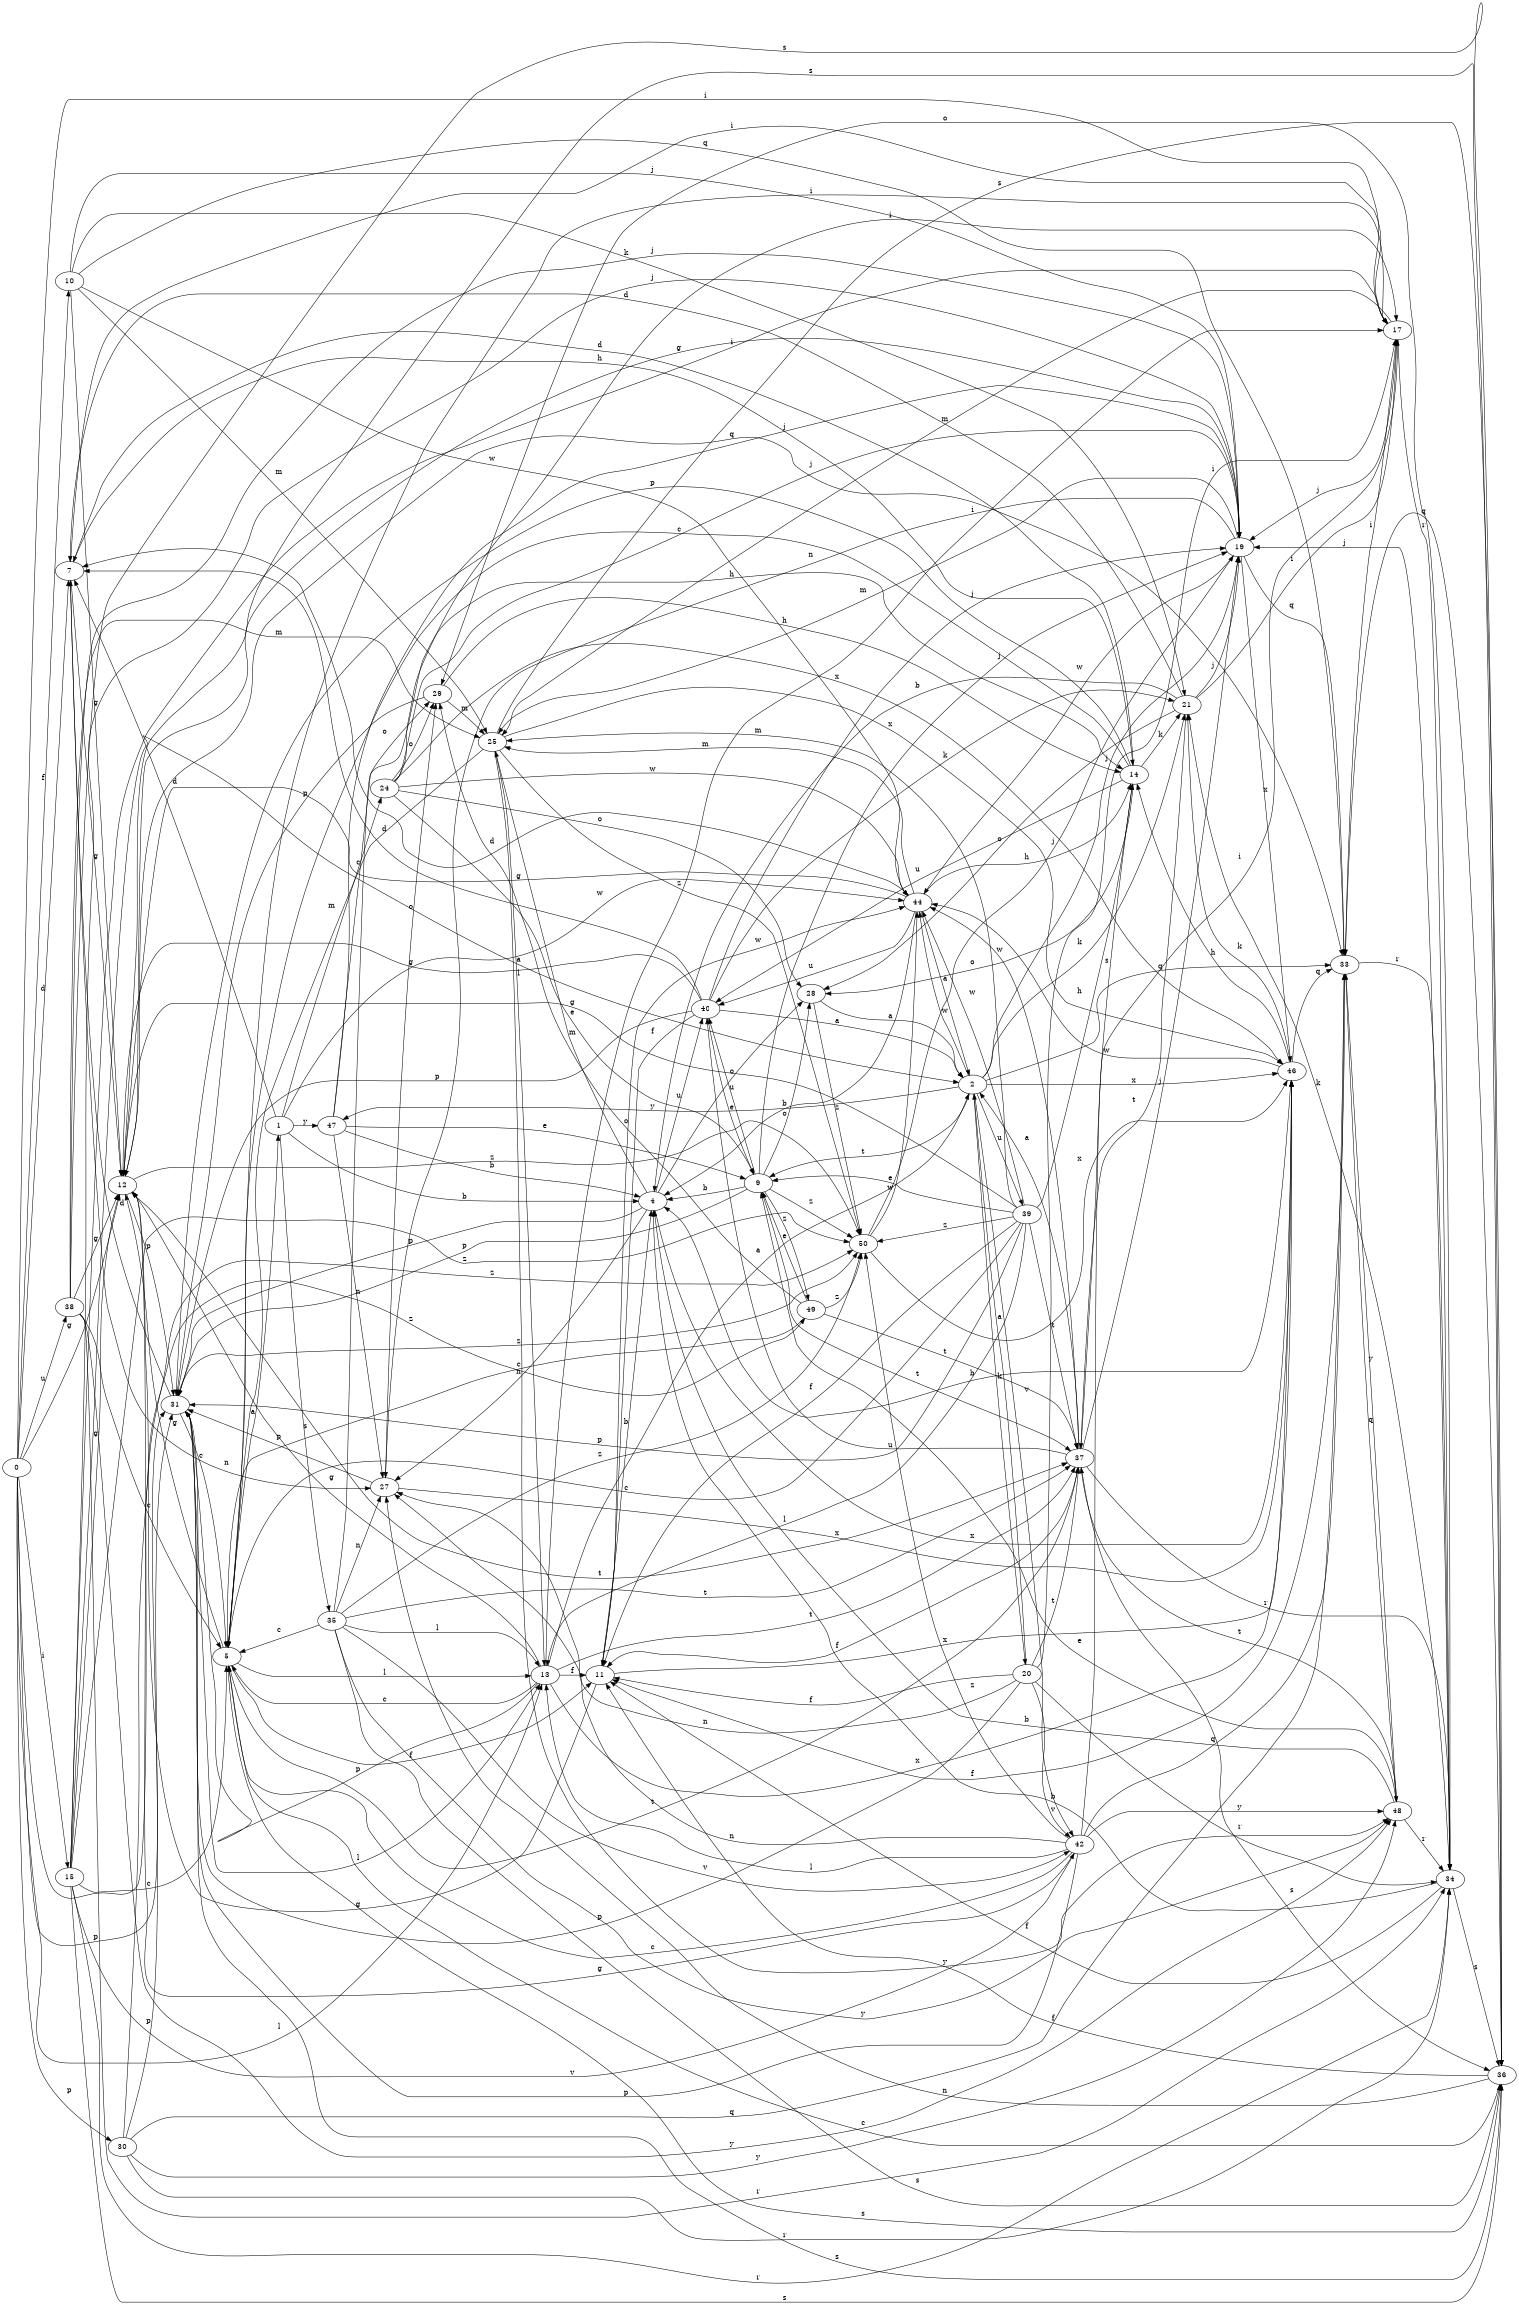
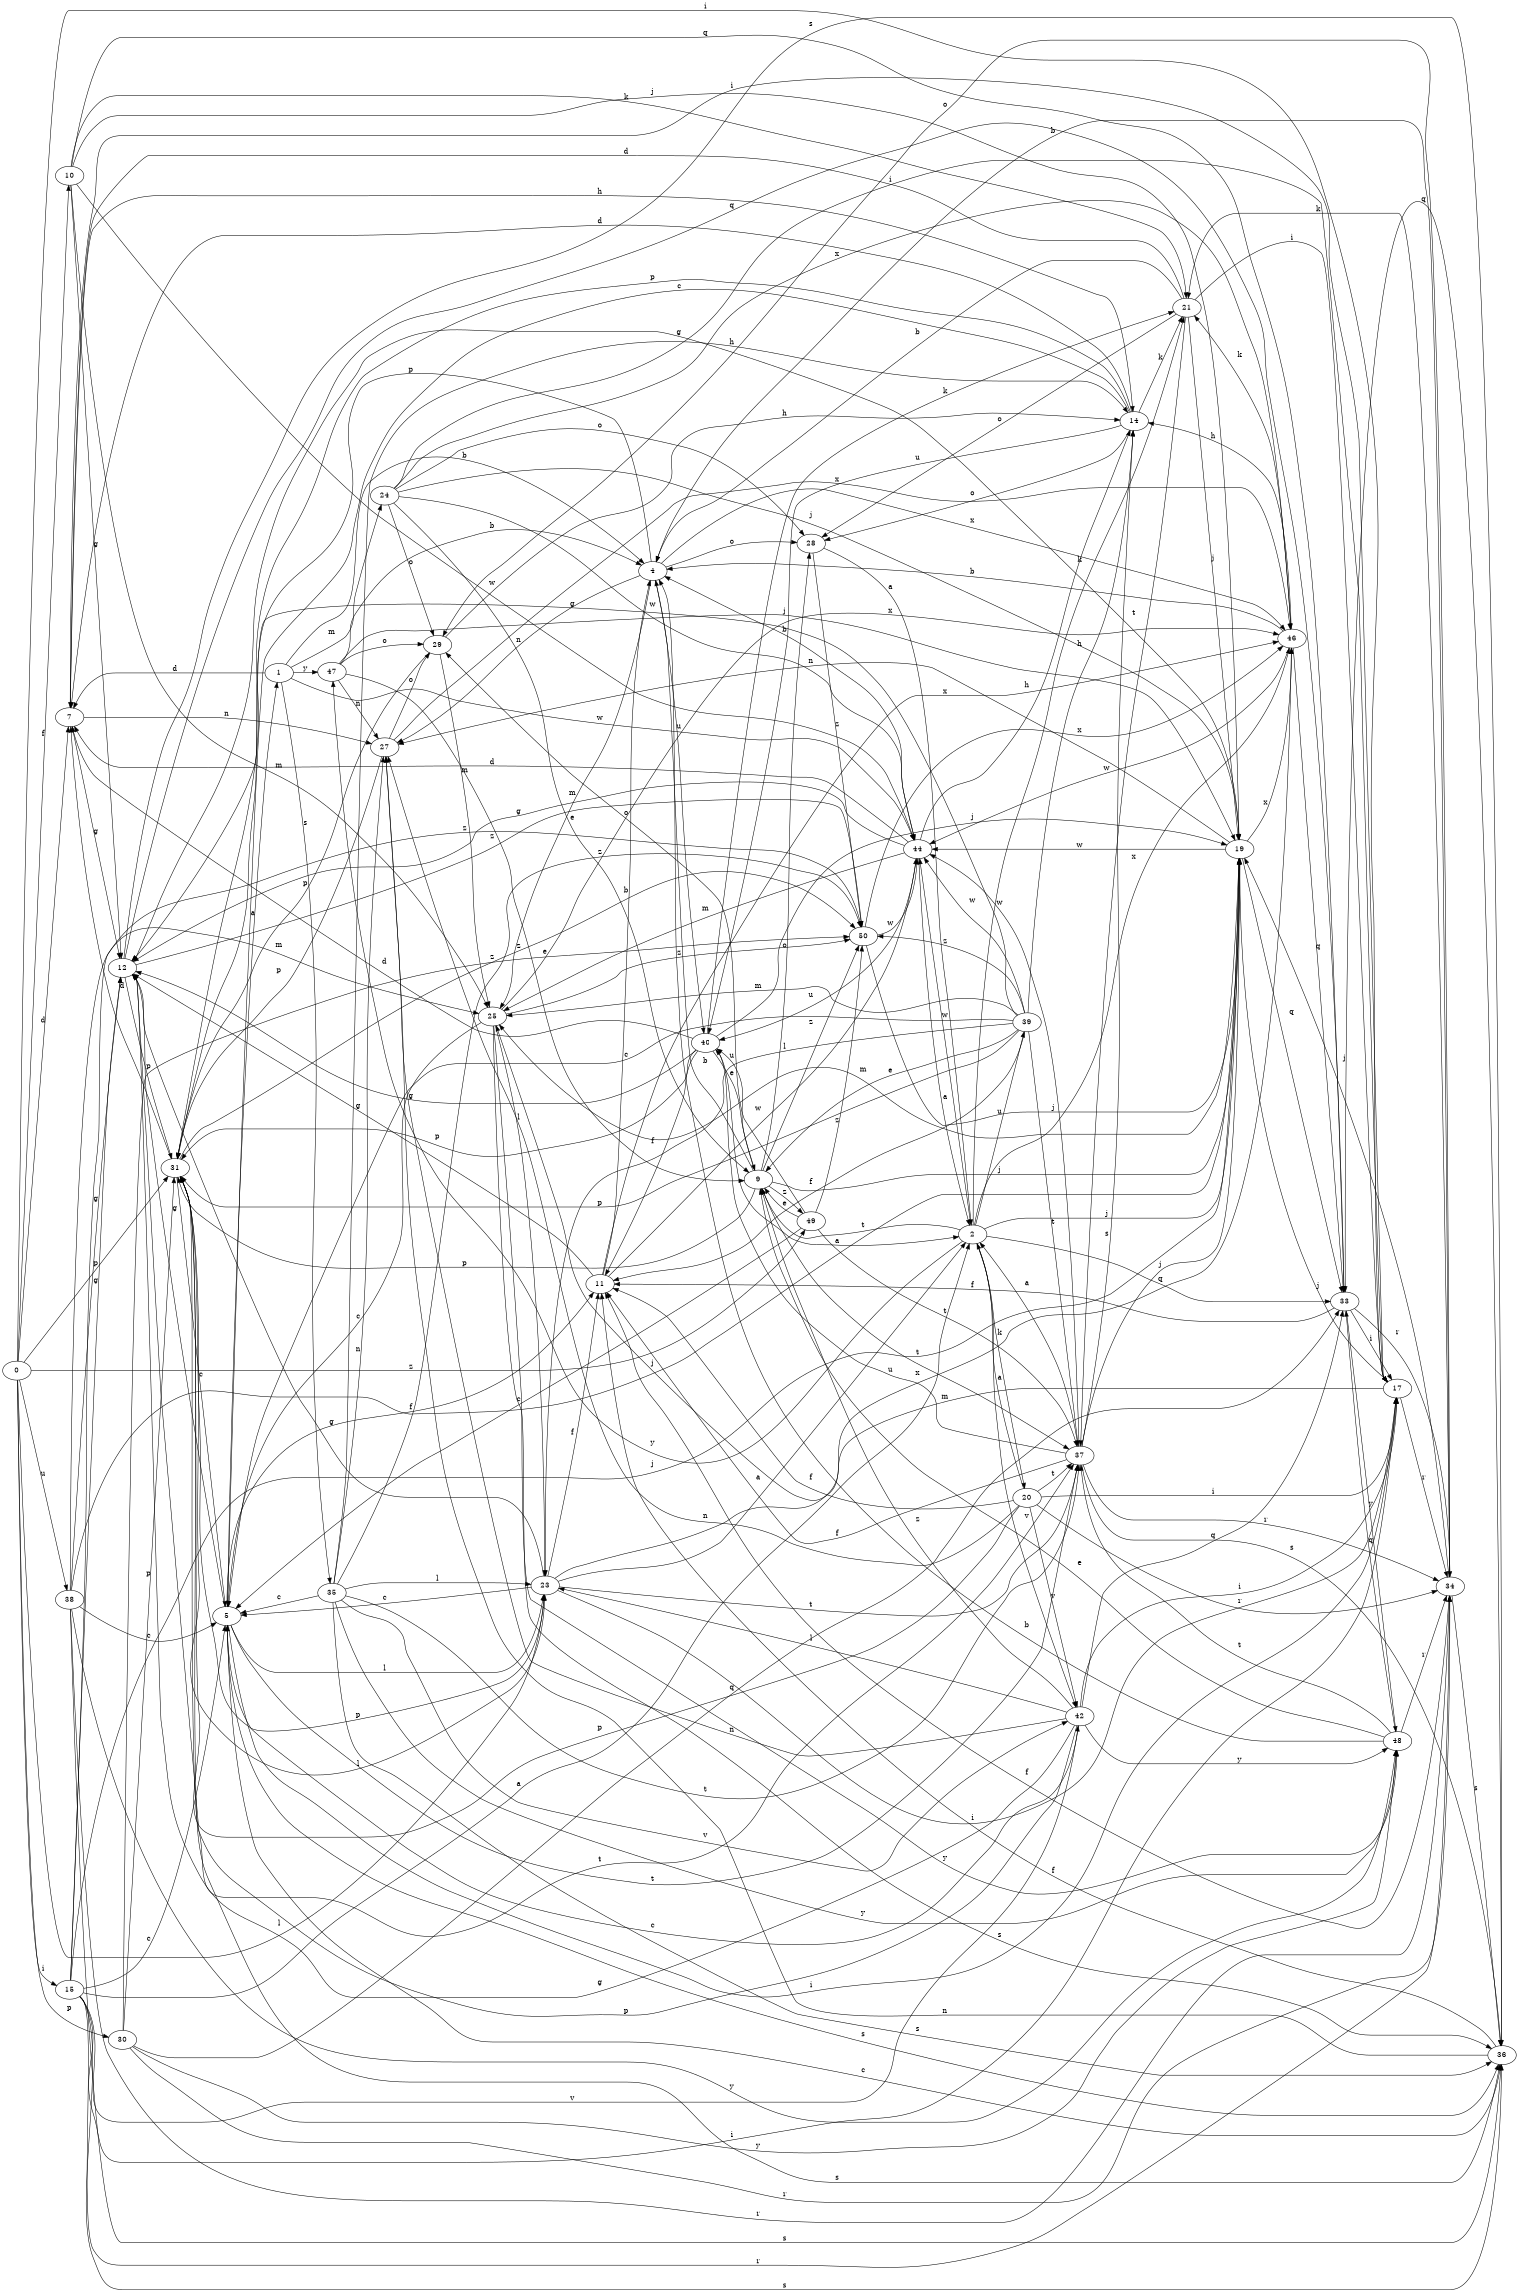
(80, 1340) -> none
(920, 1569) -> (877, 1477)
(545, 1675) -> (545, 1585)
